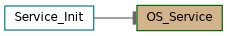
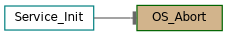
(180, 18) -> (180, 18)
